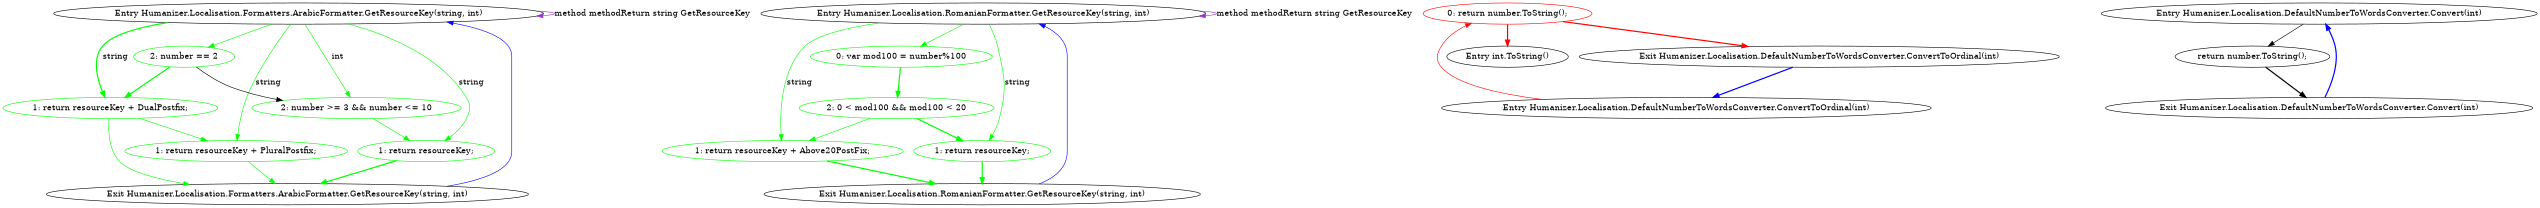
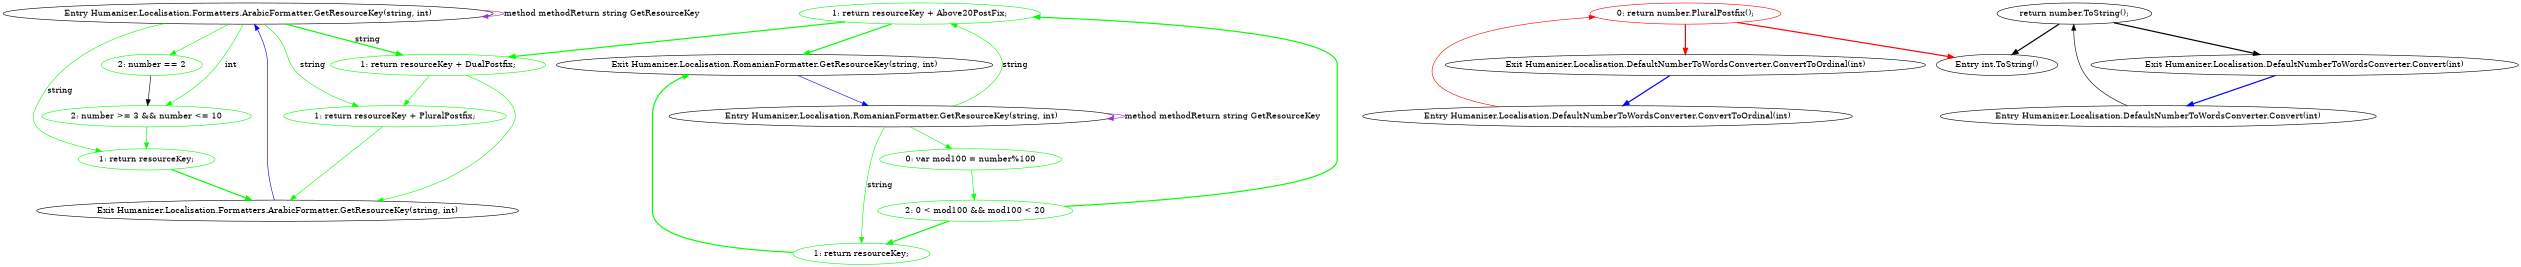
(1508, 14) -> (1685, 14)
none -> (2038, 38)
(899, 79) -> (973, 182)
(150, 80) -> (680, 39)
(843, 128) -> (1337, 100)
